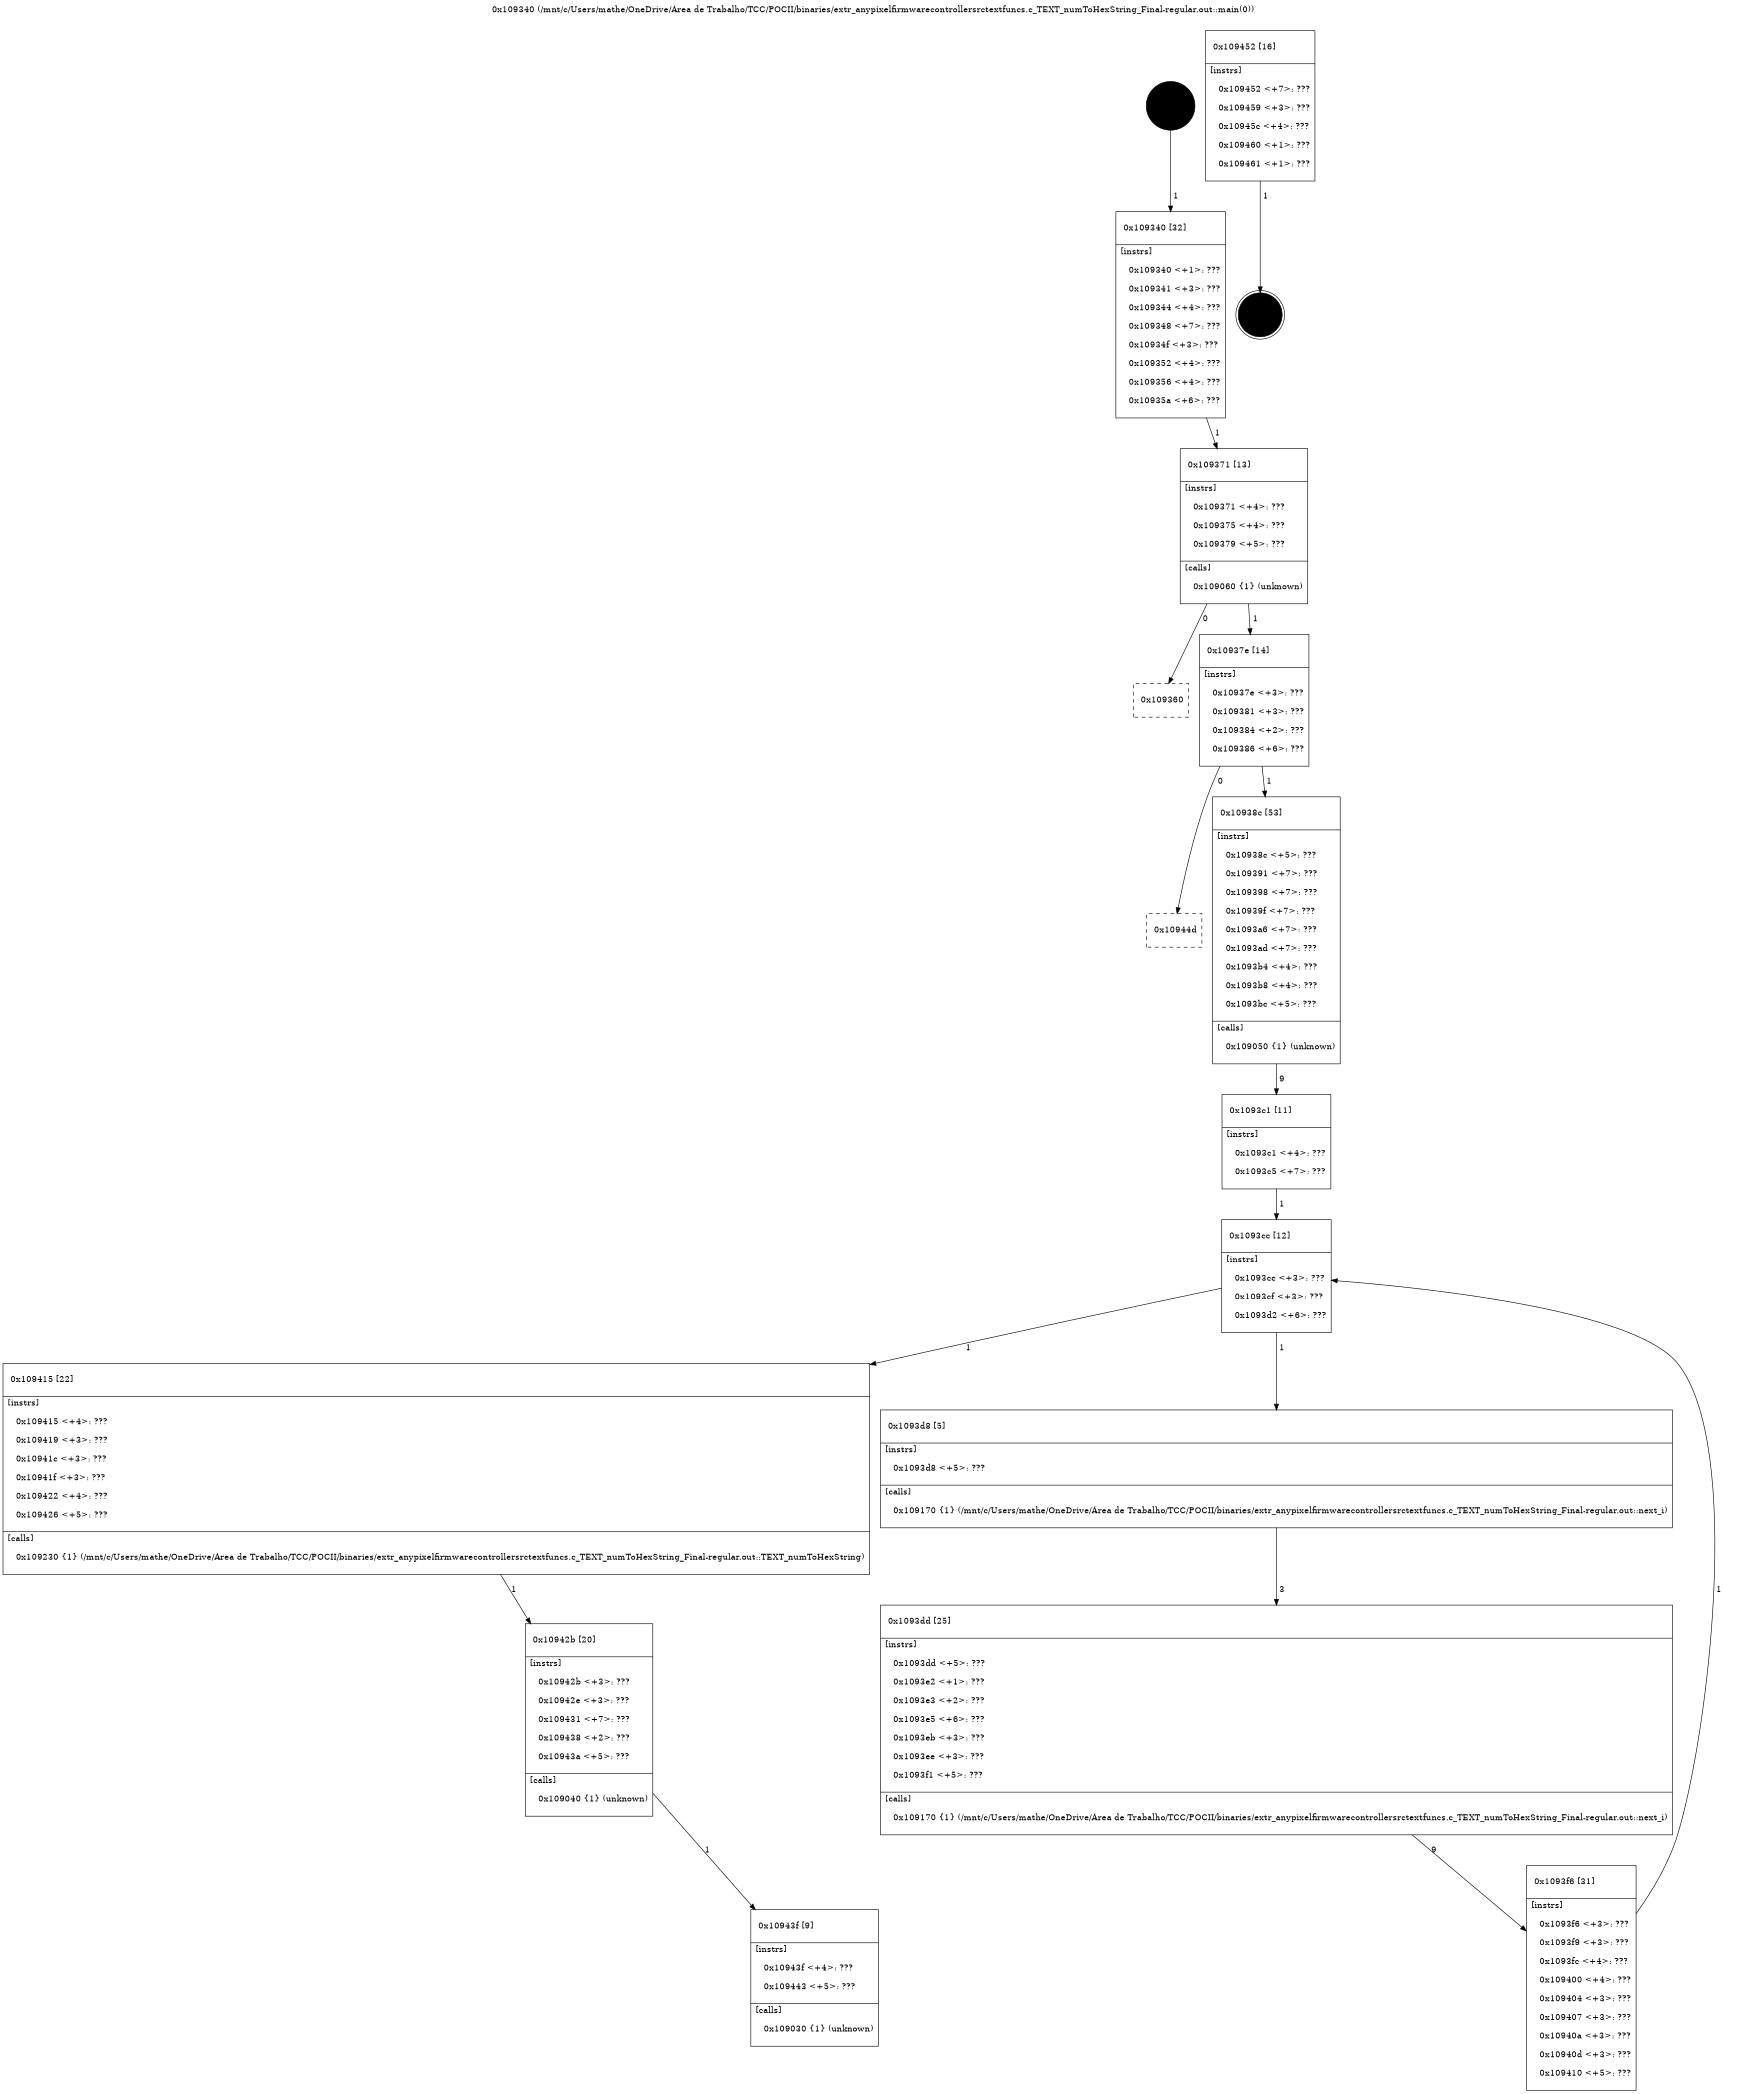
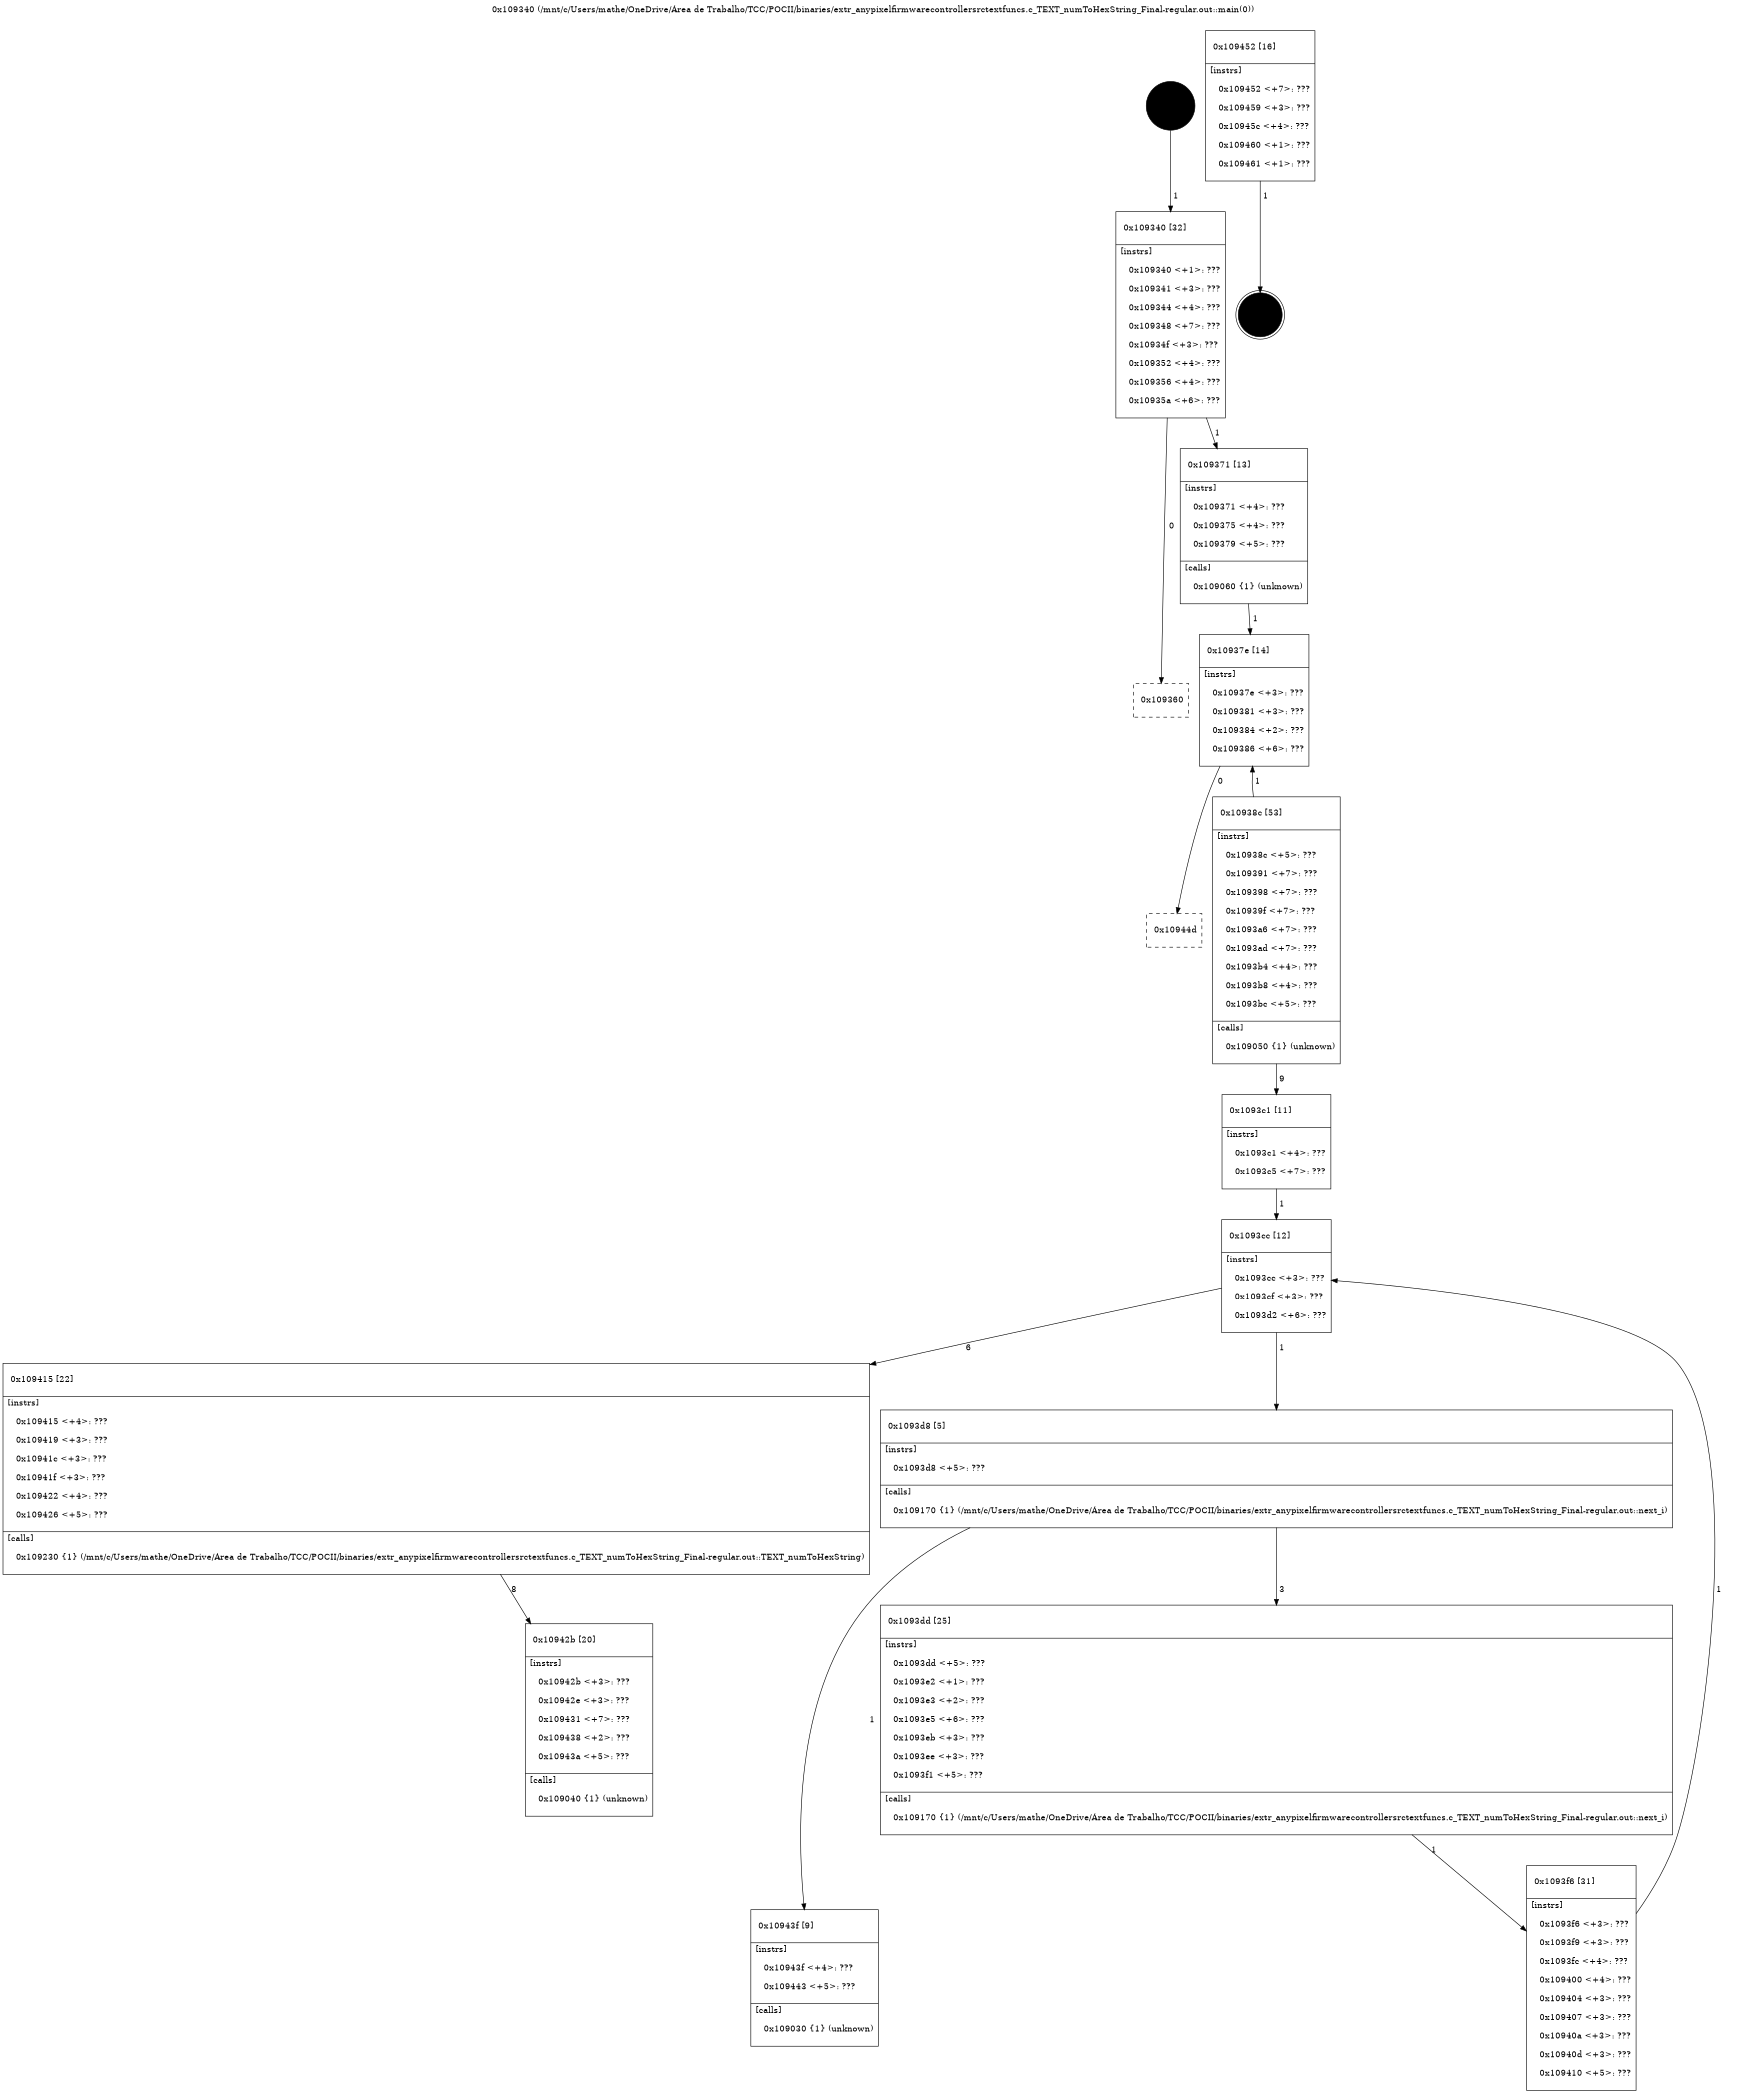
(1189, 641) -> (1164, 548)
(1263, 779) -> (1252, 785)
(967, 1348) -> (967, 1348)
(513, 1590) -> (513, 1590)
(702, 1849) -> (824, 1685)
(1433, 1850) -> (1433, 1850)
